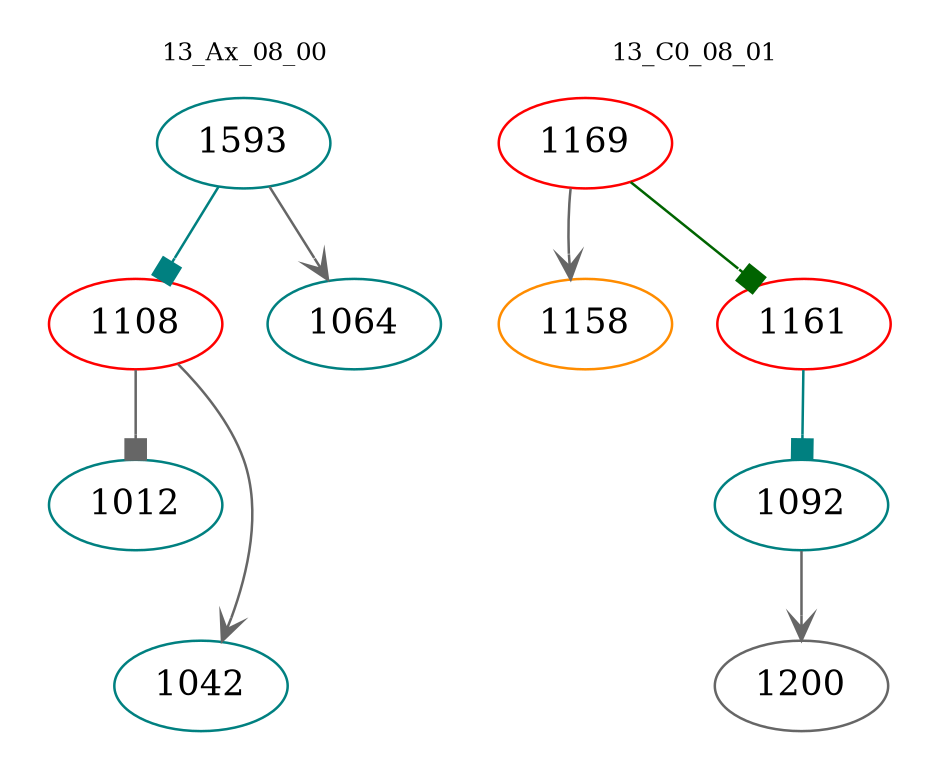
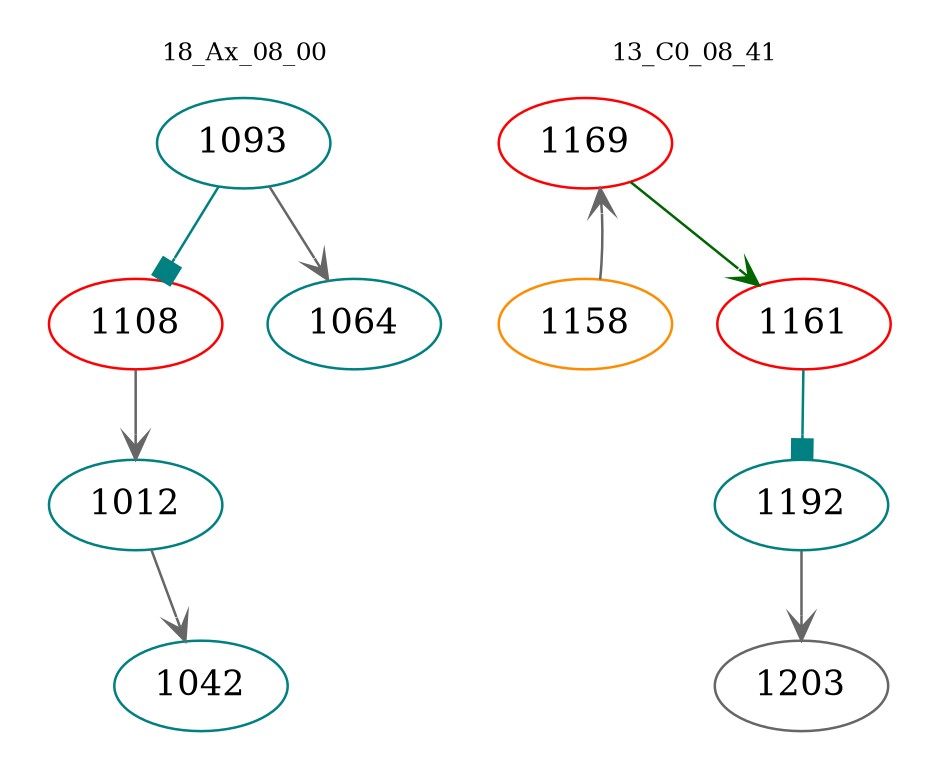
(245, 54) -> (245, 54)
(695, 54) -> (695, 54)
(244, 143) -> (244, 143)
(569, 221) -> (602, 247)
(684, 225) -> (684, 225)
(136, 402) -> (136, 402)
(249, 481) -> (164, 584)
(801, 505) -> (801, 505)
(801, 686) -> (801, 686)
